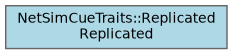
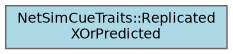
(116, 27) -> (116, 27)
